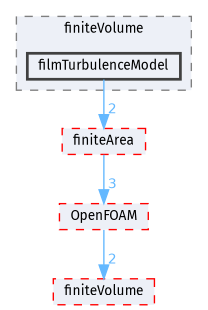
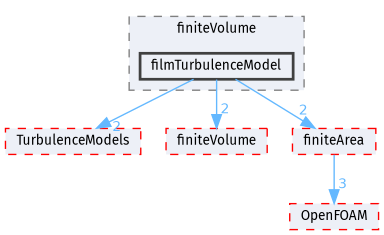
none -> (73, 141)
(104, 247) -> (217, 99)
